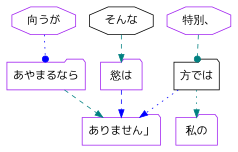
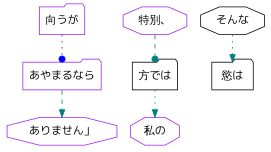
(44, 21) -> (62, 21)
(121, 45) -> (233, 45)
(121, 76) -> (233, 76)
(121, 100) -> none
(162, 101) -> none
(121, 131) -> (62, 131)
(197, 131) -> (155, 131)
